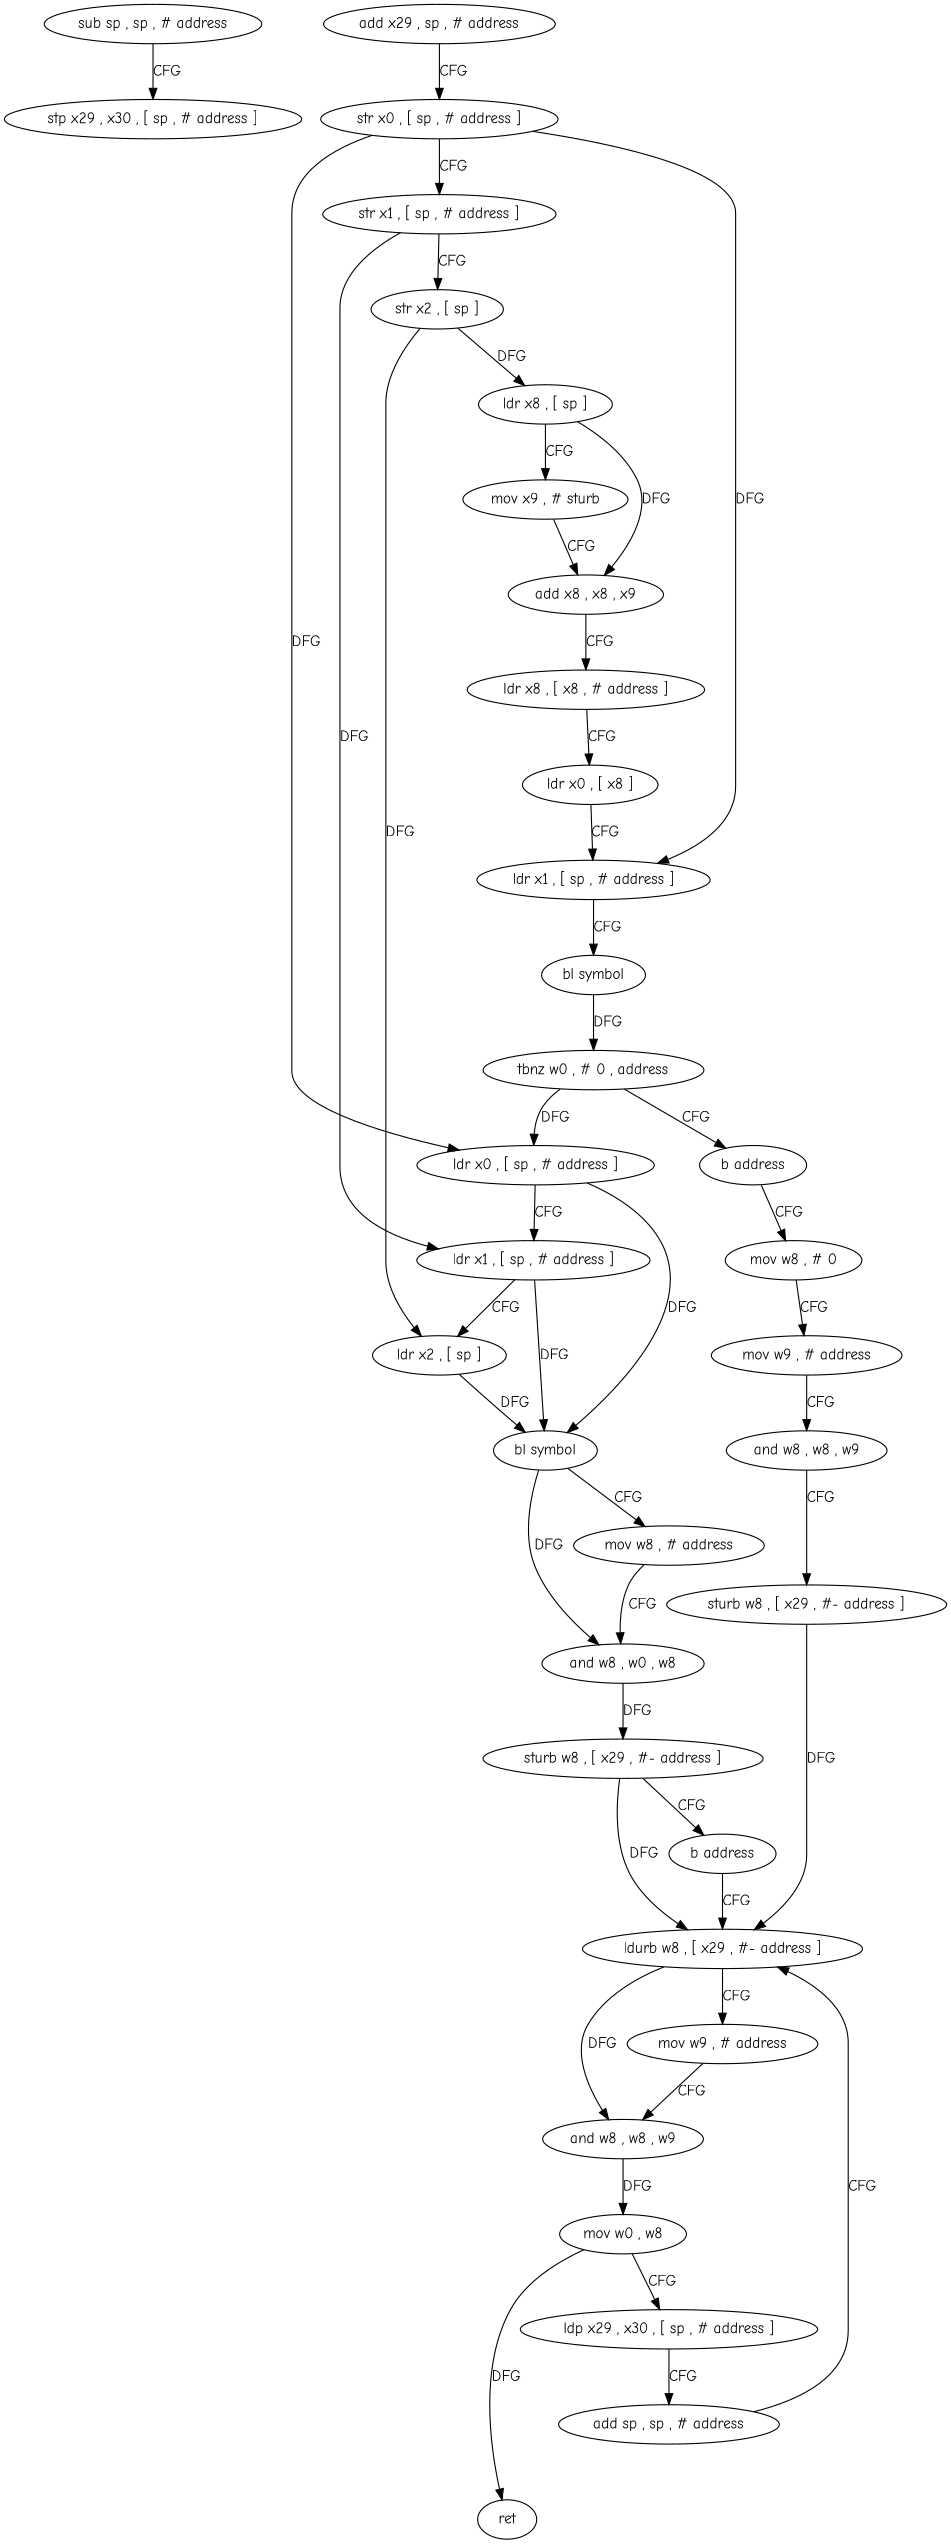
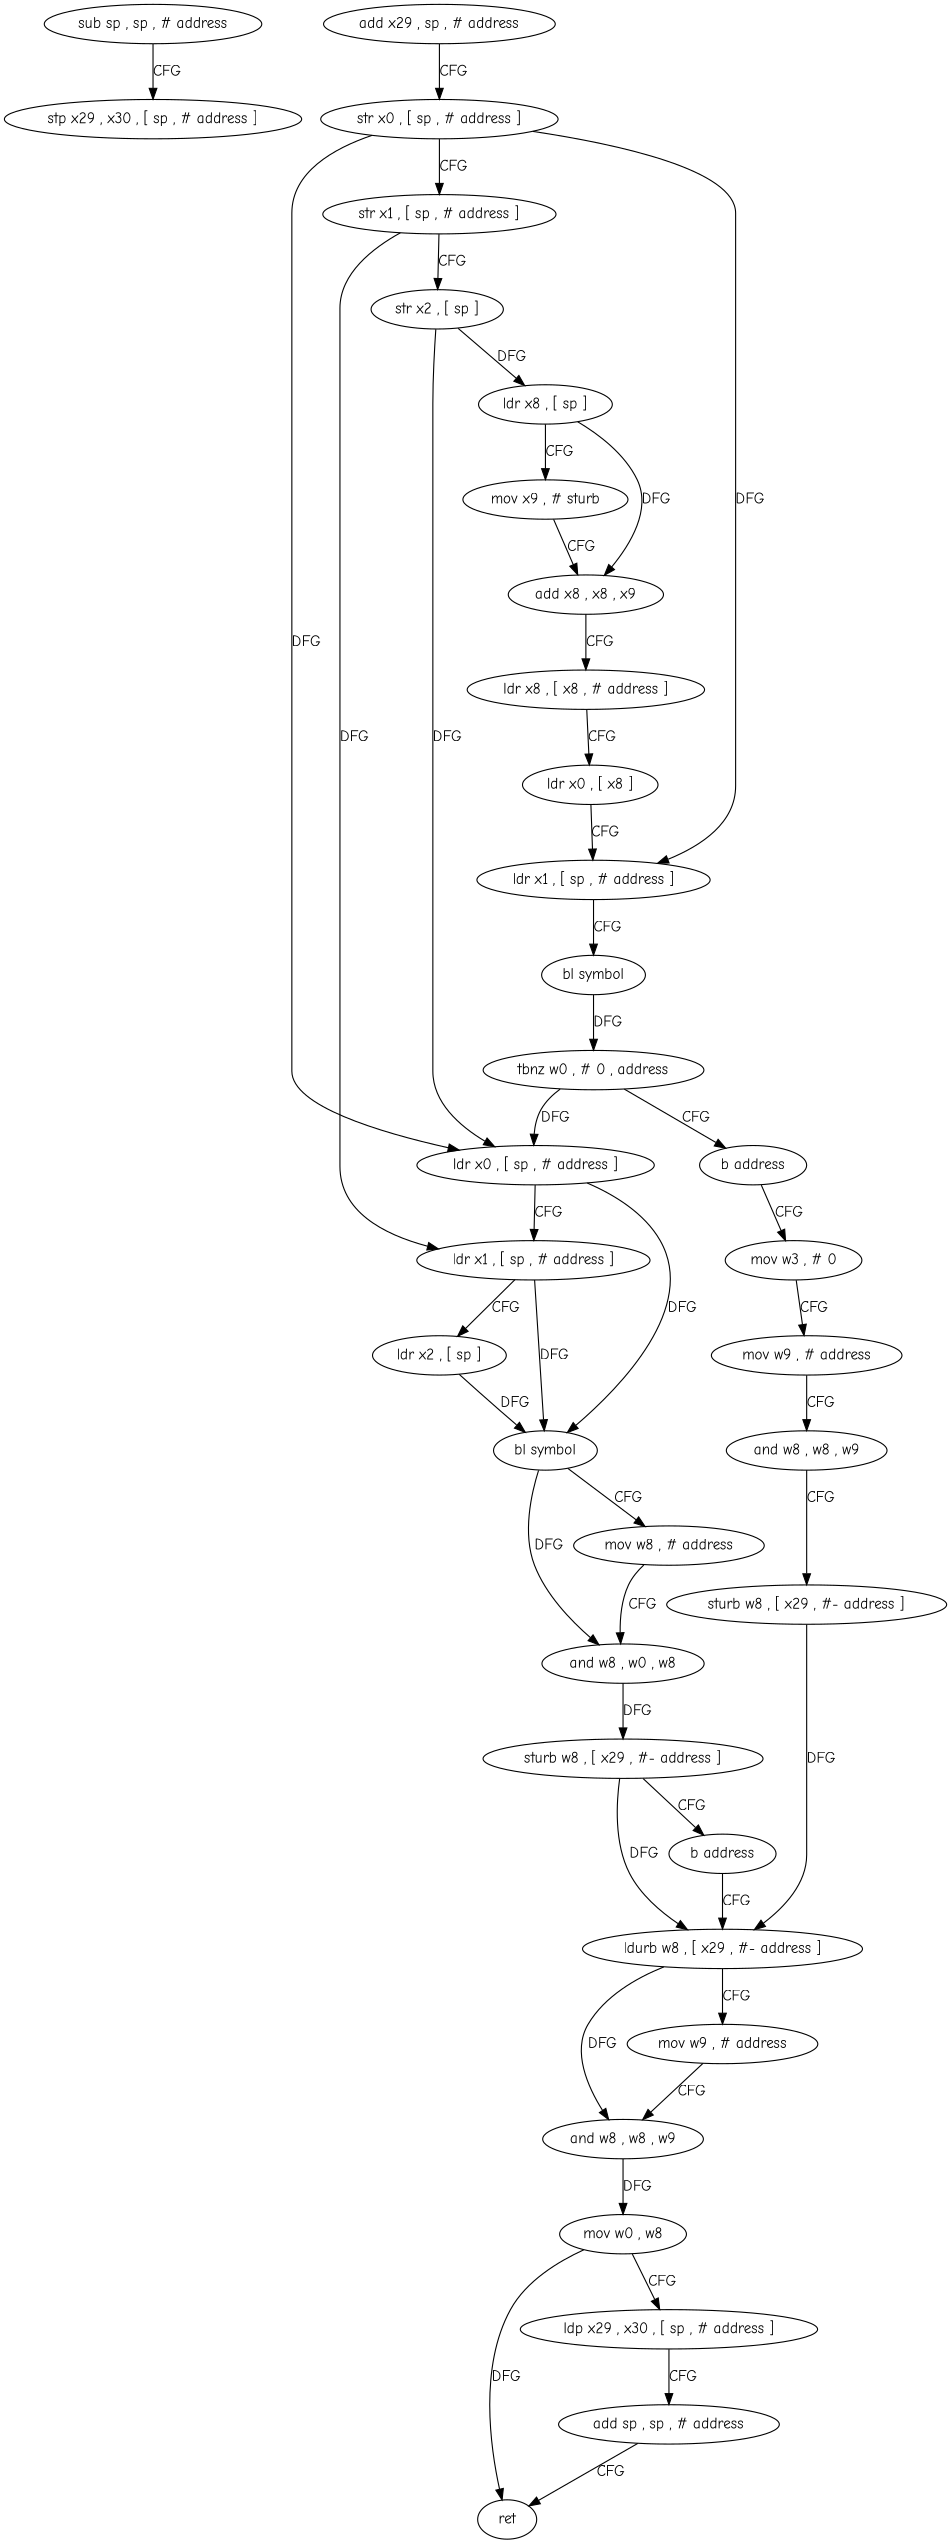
(386, 827) -> (433, 746)
(794, 1260) -> (794, 1260)
(848, 2205) -> (588, 2472)
